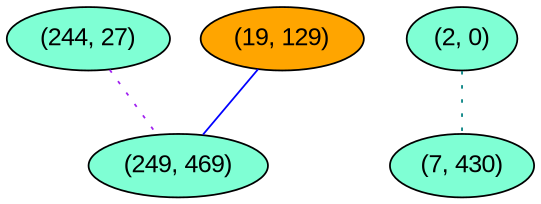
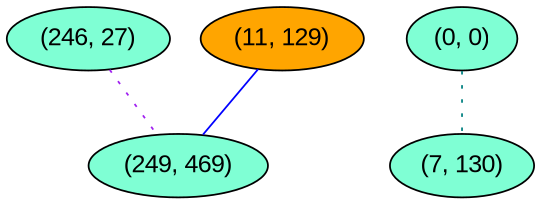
(88, 39) -> (88, 39)
(282, 39) -> (282, 39)
(462, 39) -> (462, 39)
(462, 166) -> (462, 166)
